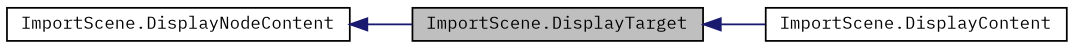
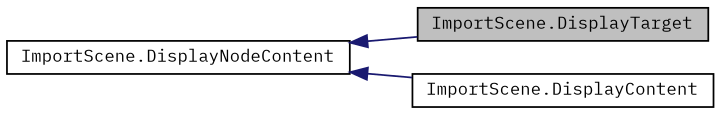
(743, 24) -> (390, 76)
